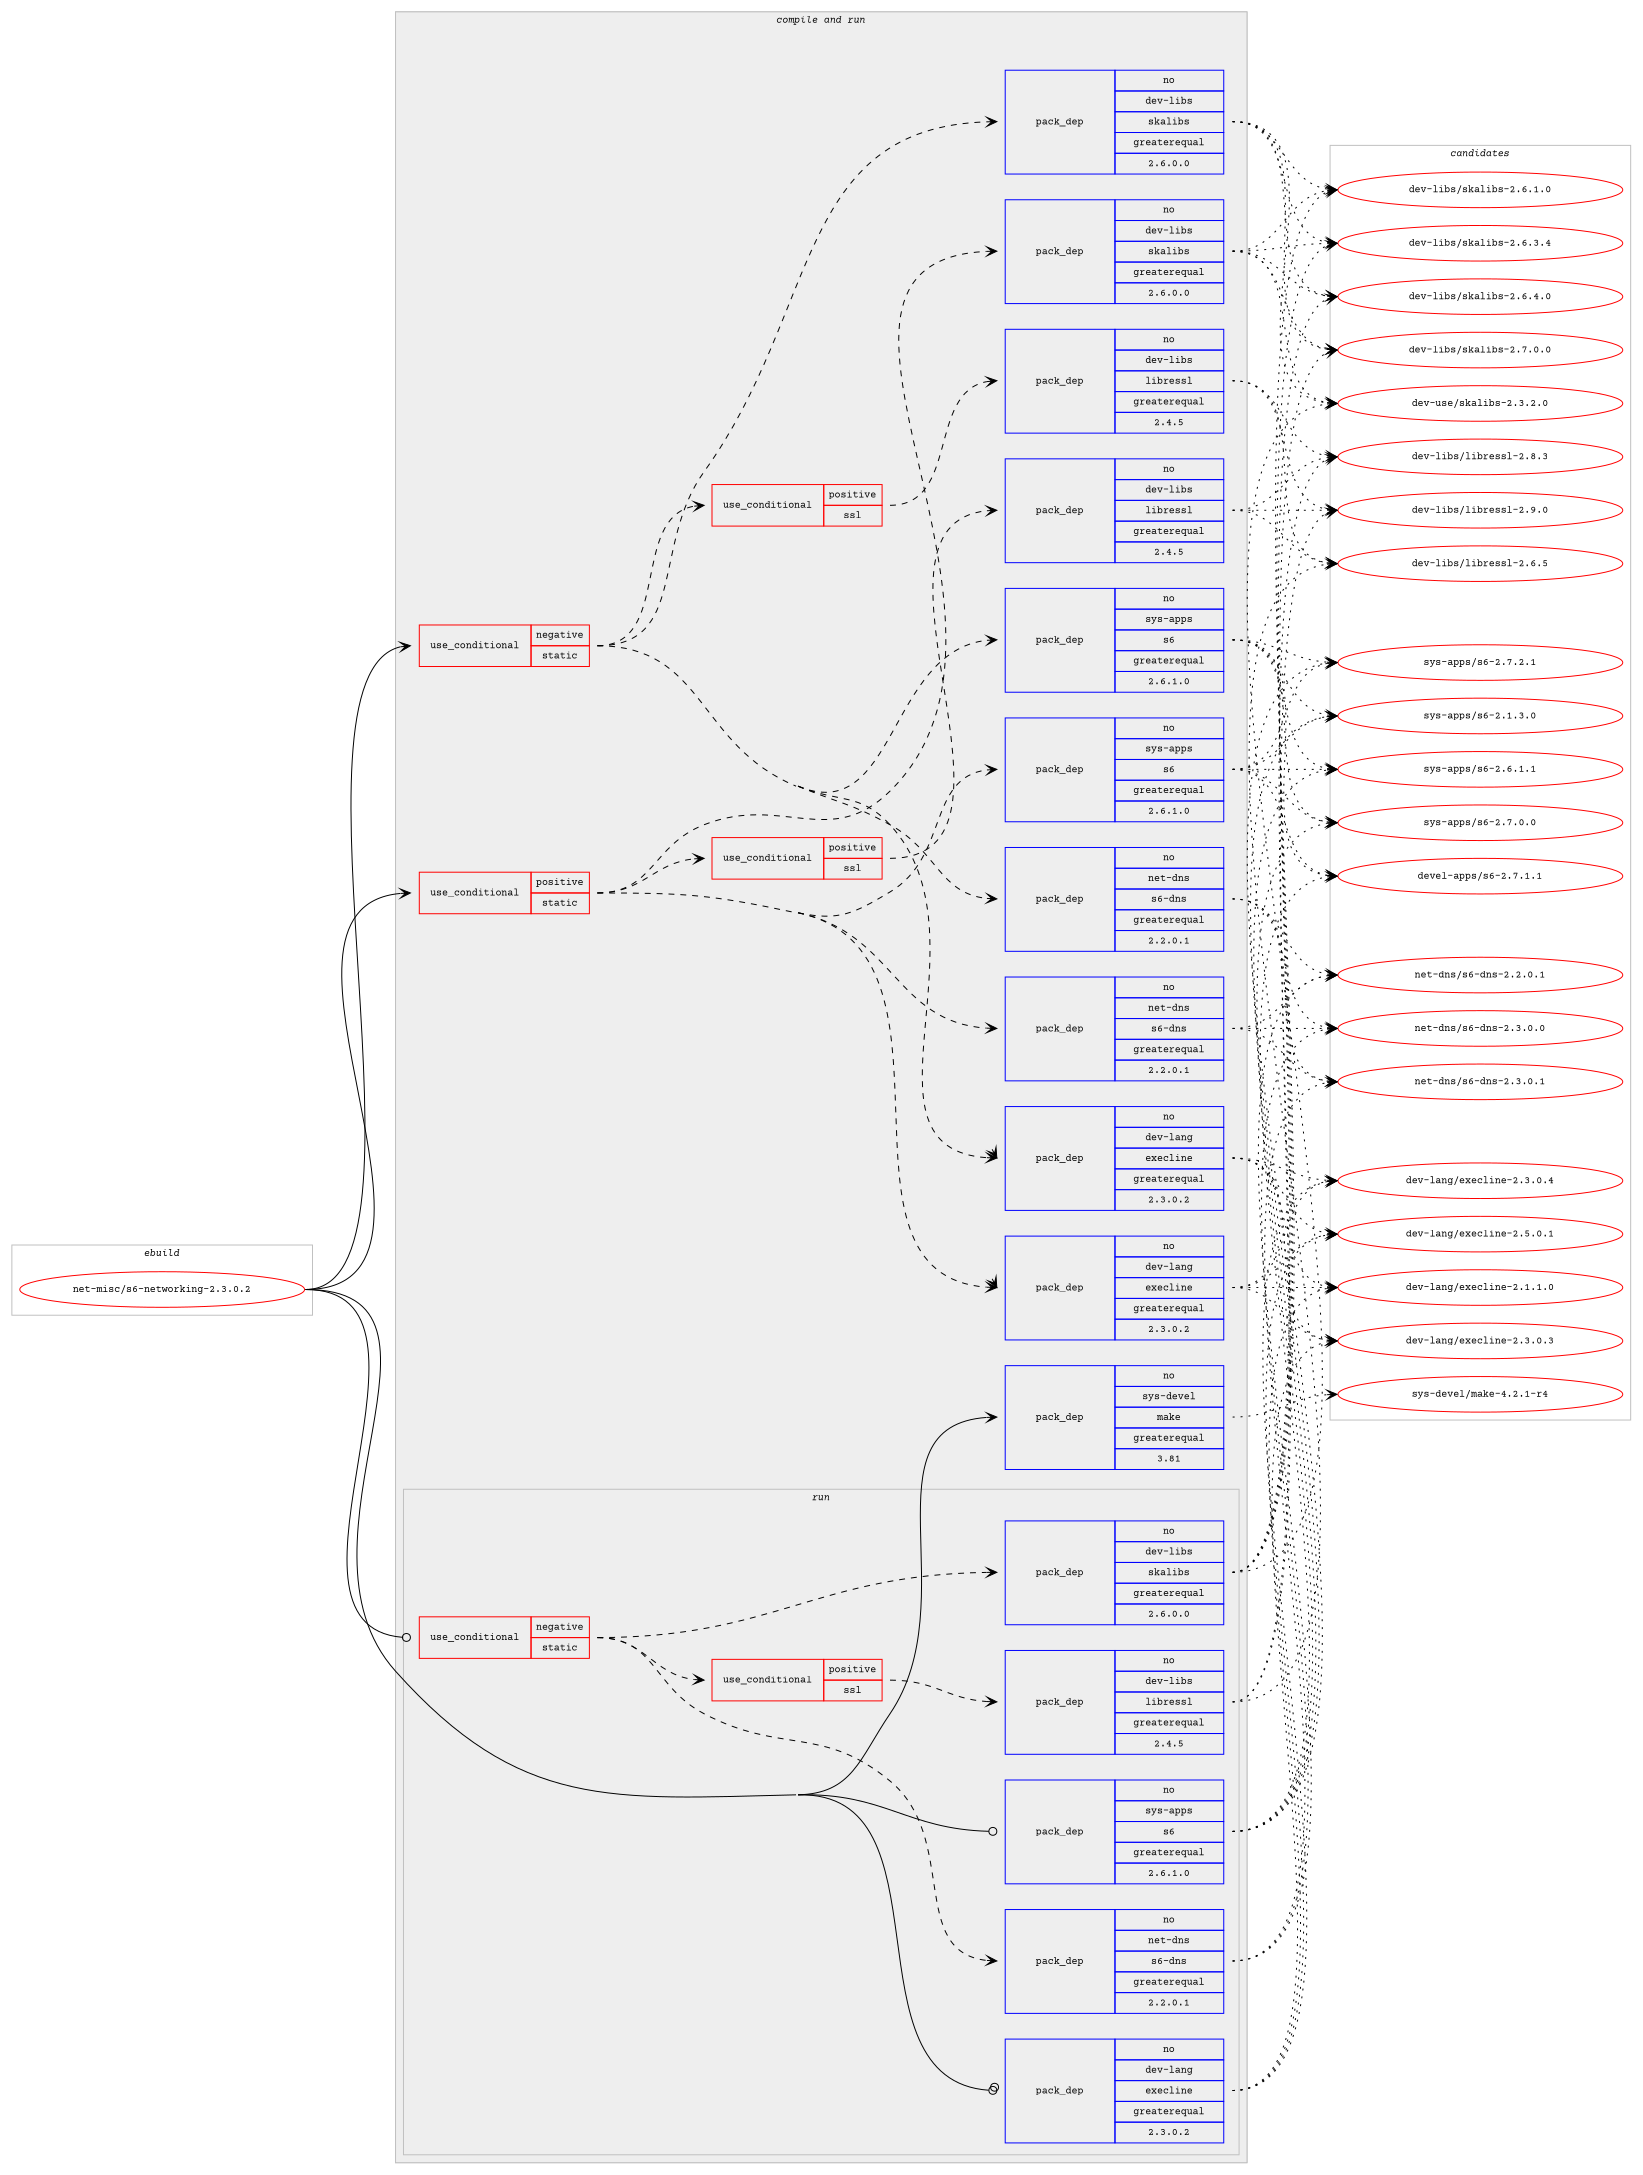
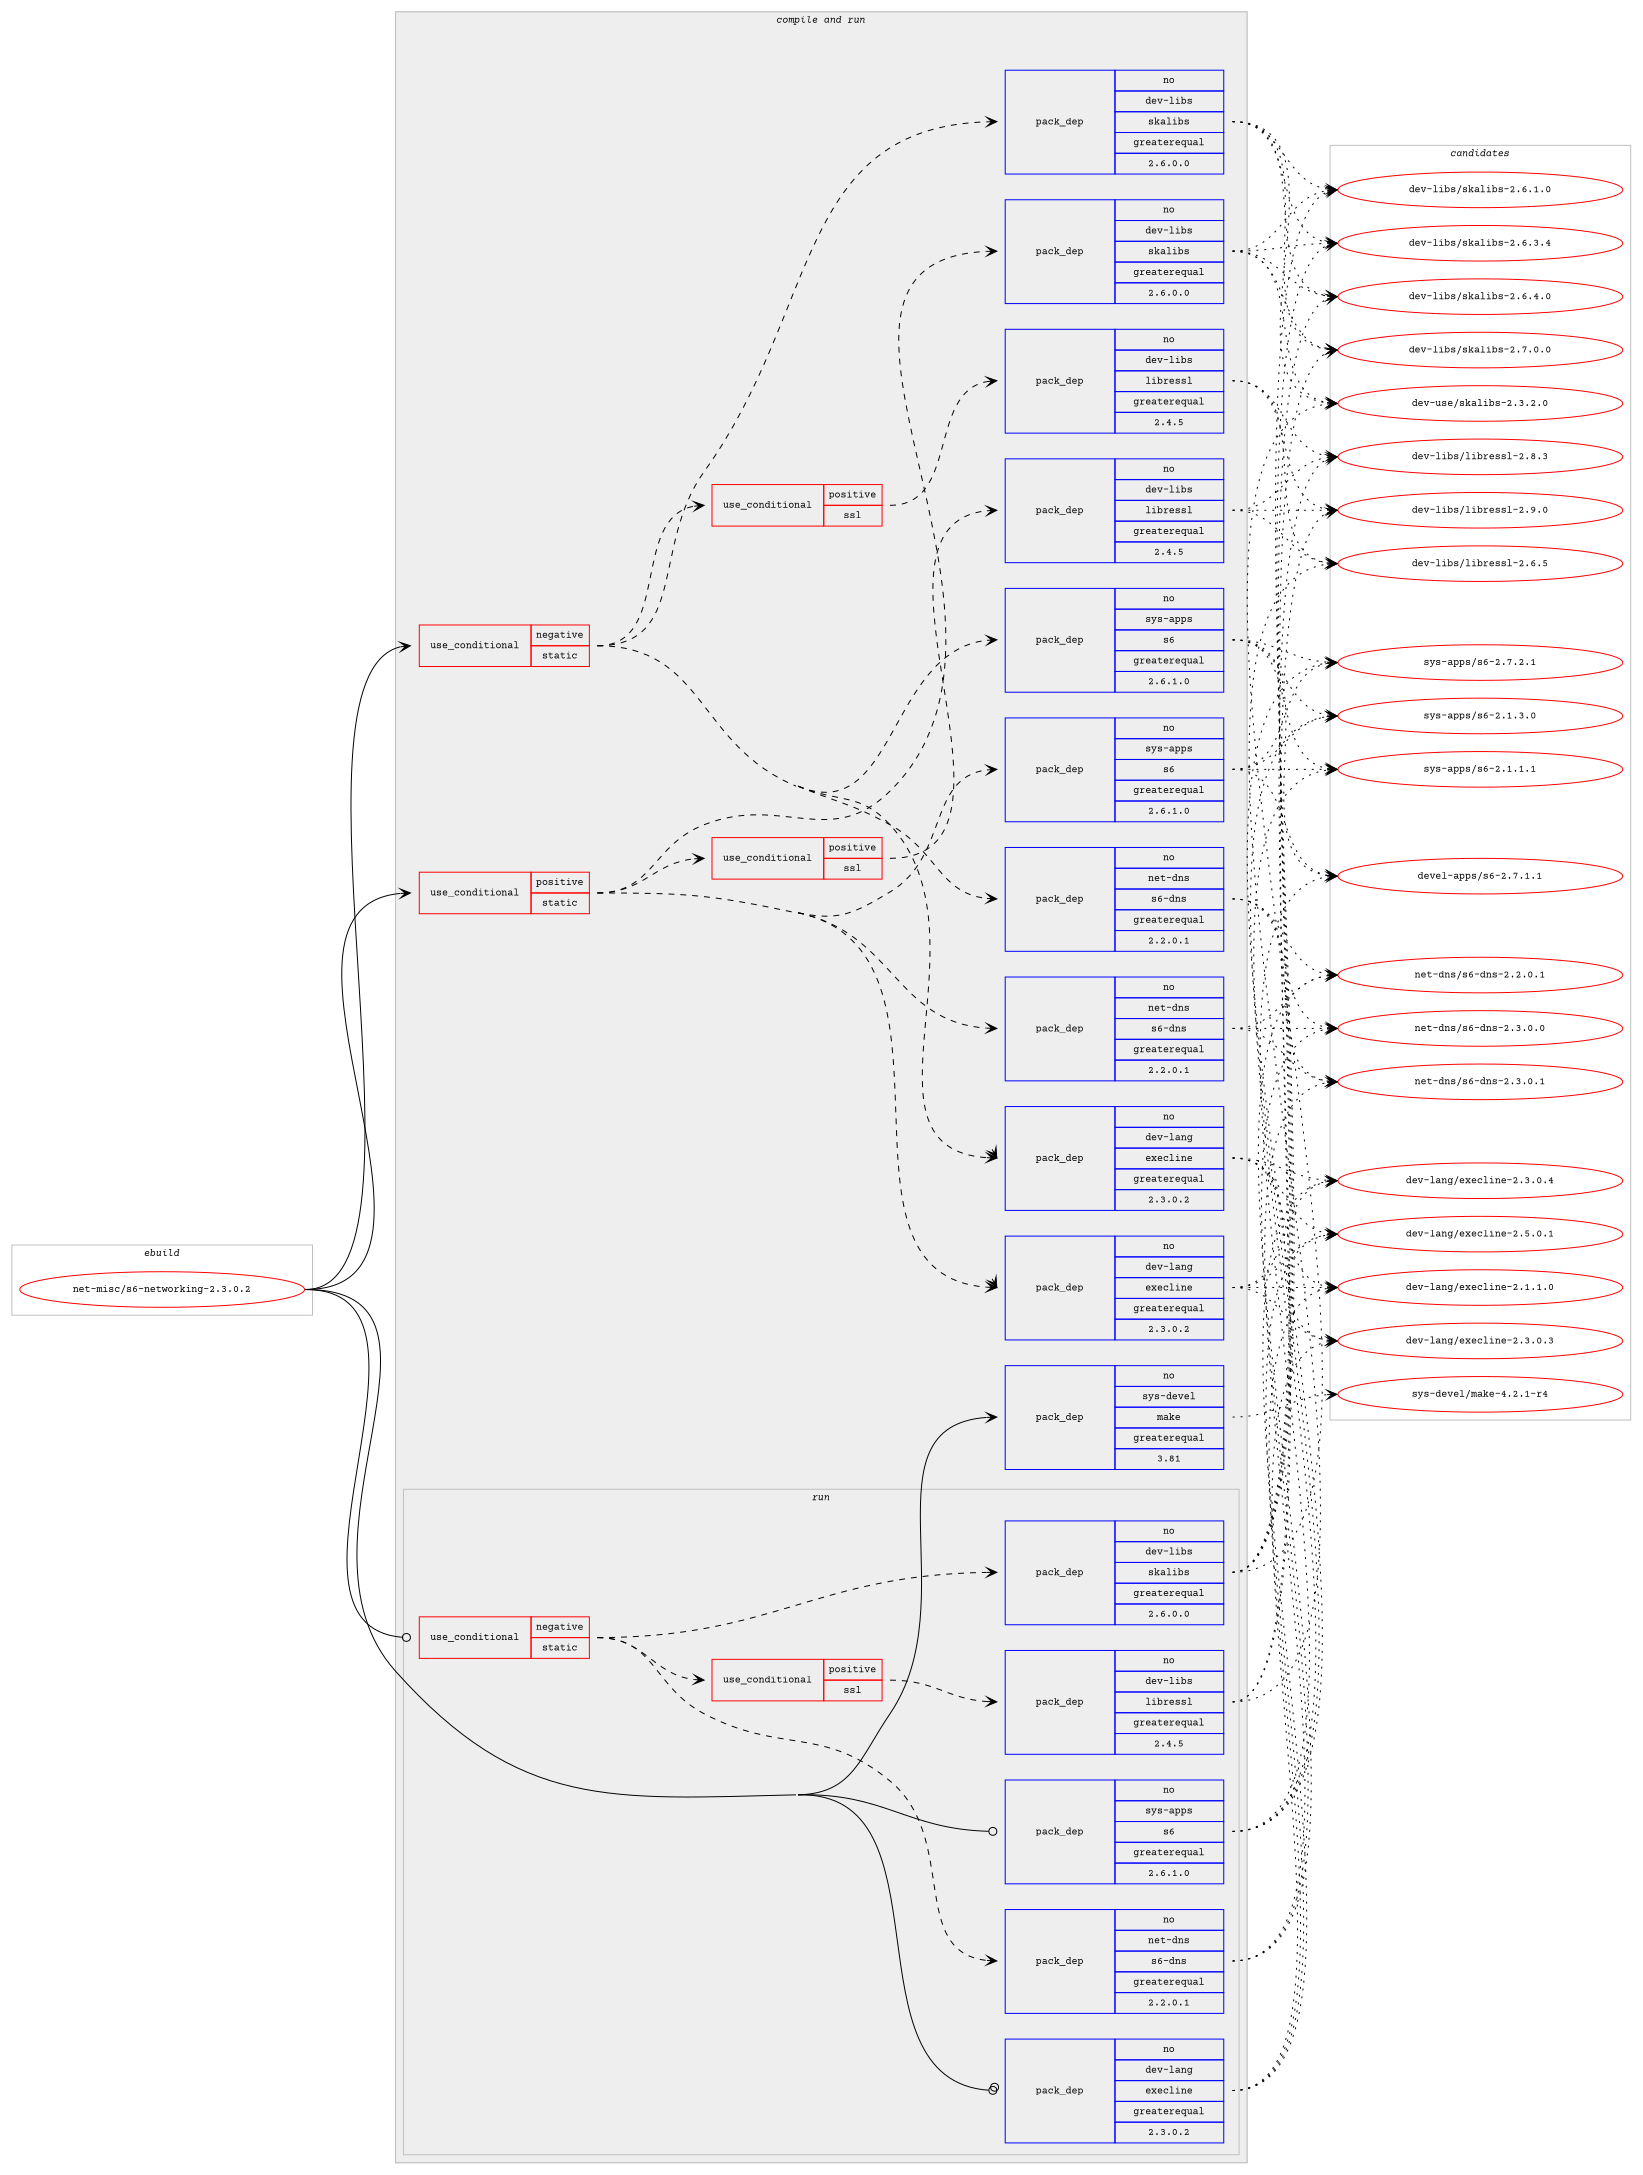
(1480, 769) -> (1480, 769)
(1480, 823) -> none
